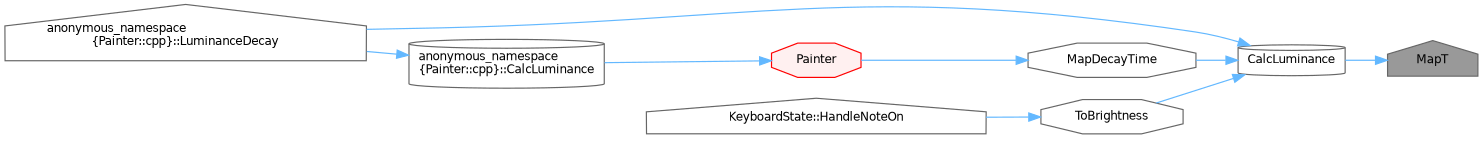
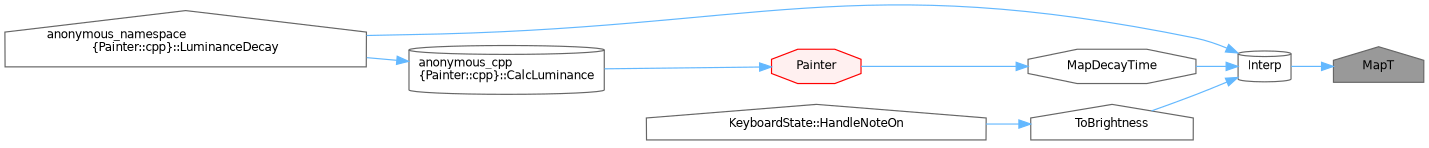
(1292, 60) -> (1265, 66)
(507, 64) -> (507, 70)
(1112, 117) -> (1112, 124)
